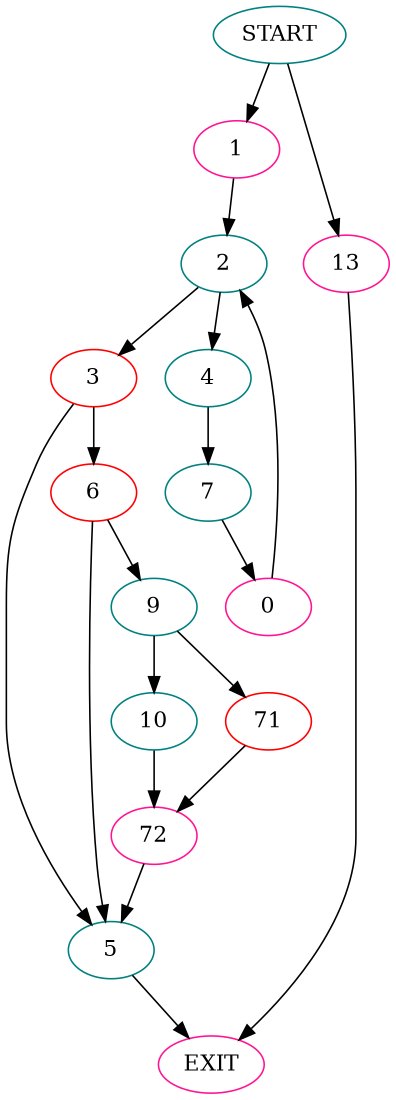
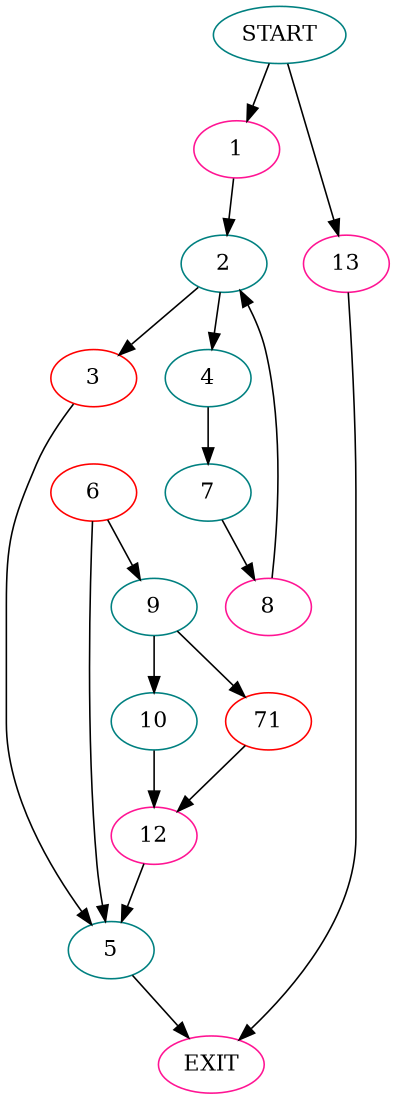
(94, 428) -> none
(269, 607) -> (269, 607)
(154, 836) -> (154, 836)
